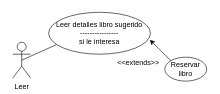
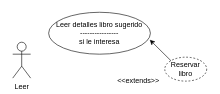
(39, 52) -> none
(138, 63) -> (138, 81)
(186, 69) -> (186, 69)
